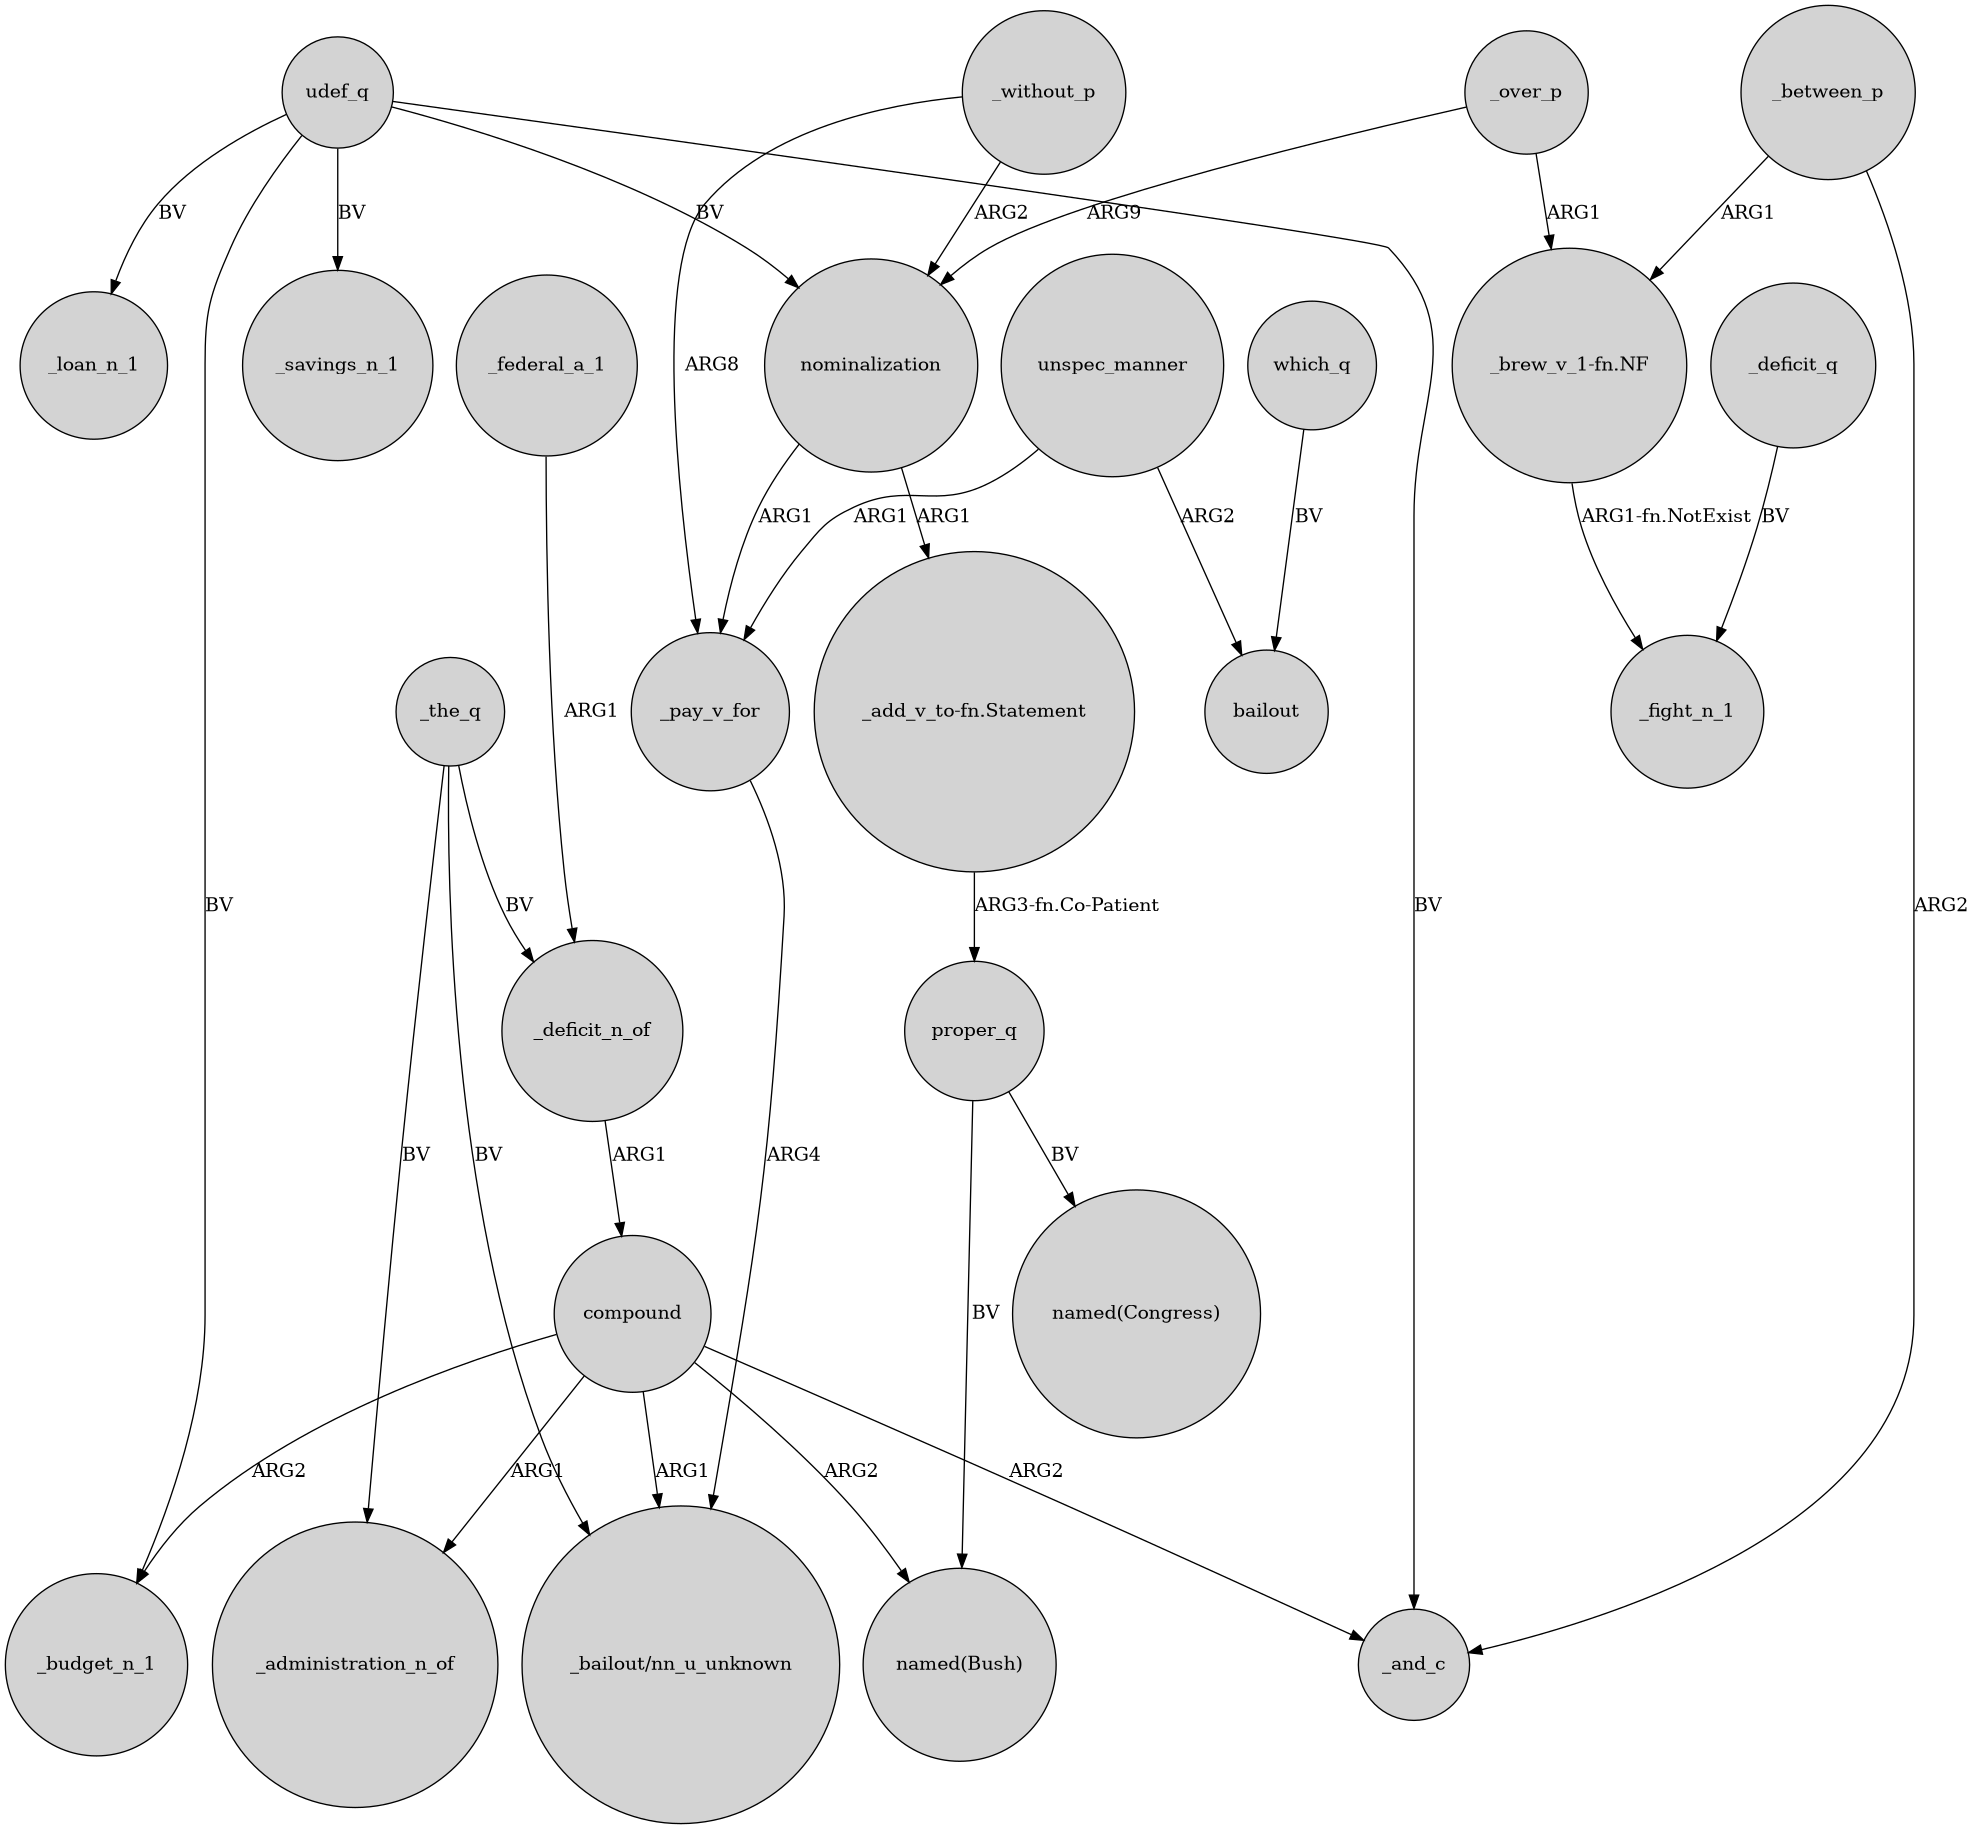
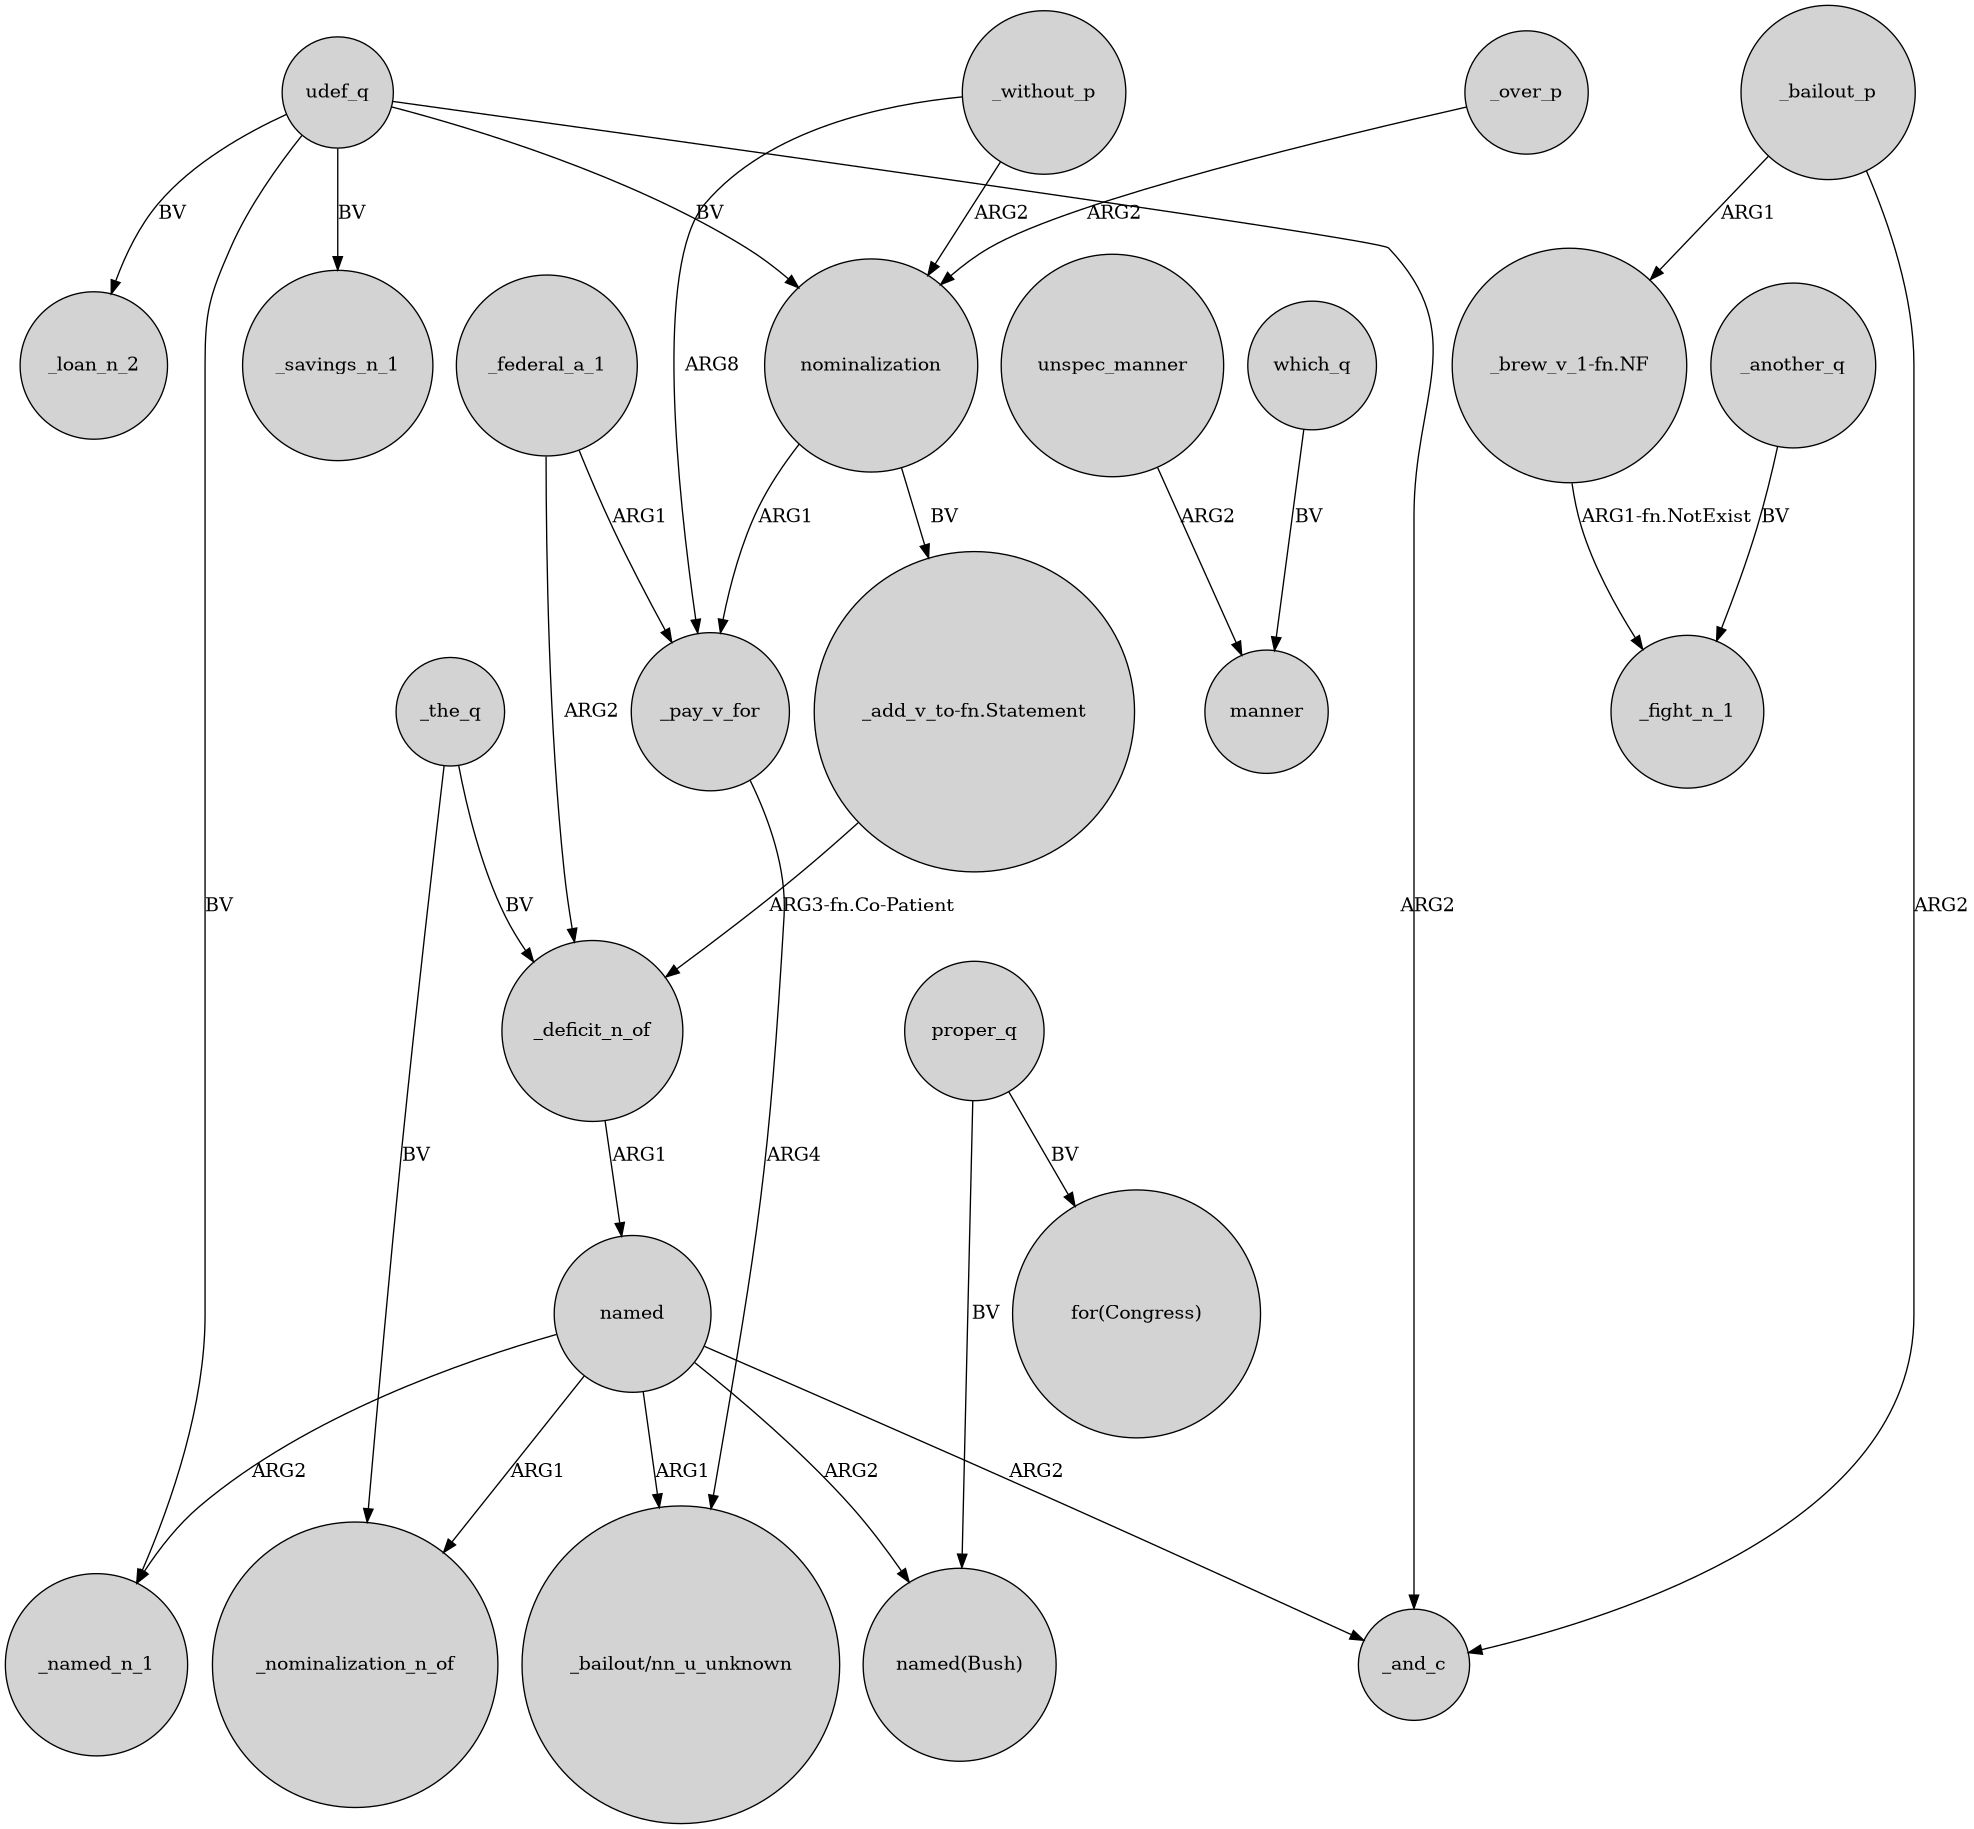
(1828, 92) -> (1828, 92)
(1543, 195) -> none
(1114, 214) -> (1114, 214)
(94, 365) -> (94, 365)
(1793, 365) -> (1793, 365)
(872, 500) -> (619, 542)
(944, 517) -> (944, 517)
(592, 712) -> (592, 712)
(1267, 712) -> (1267, 712)
(1428, 906) -> (1428, 906)
(974, 910) -> (769, 898)
(472, 1153) -> none
(633, 1314) -> (633, 1314)
(1137, 1314) -> (1137, 1314)
(96, 1665) -> (96, 1665)
(355, 1665) -> (355, 1665)
